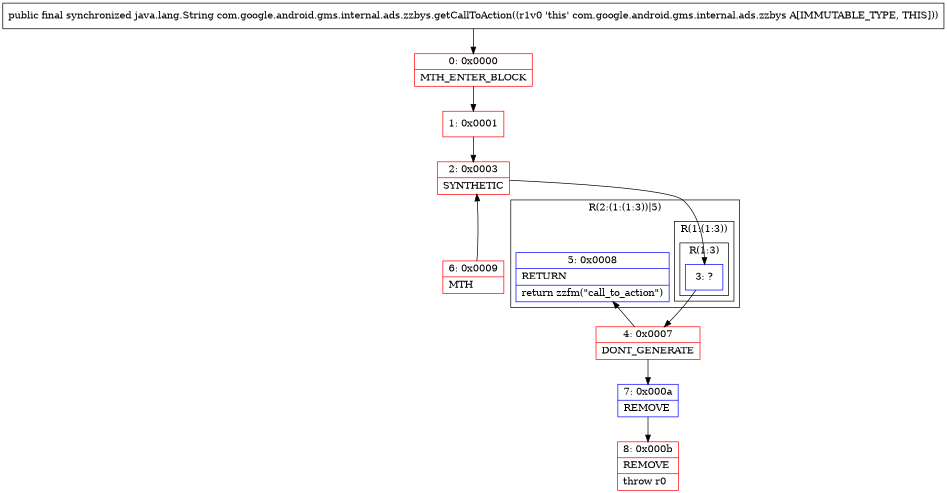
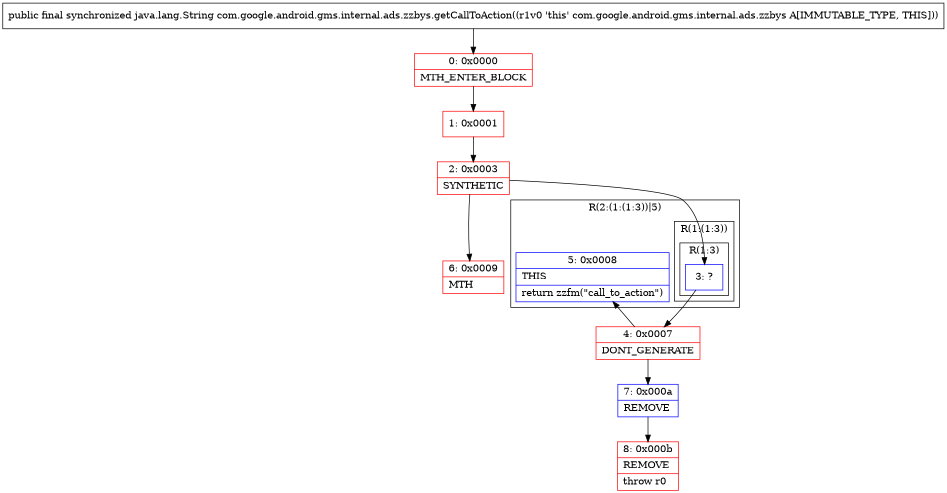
(478, 231) -> (469, 224)
(544, 277) -> (534, 277)
